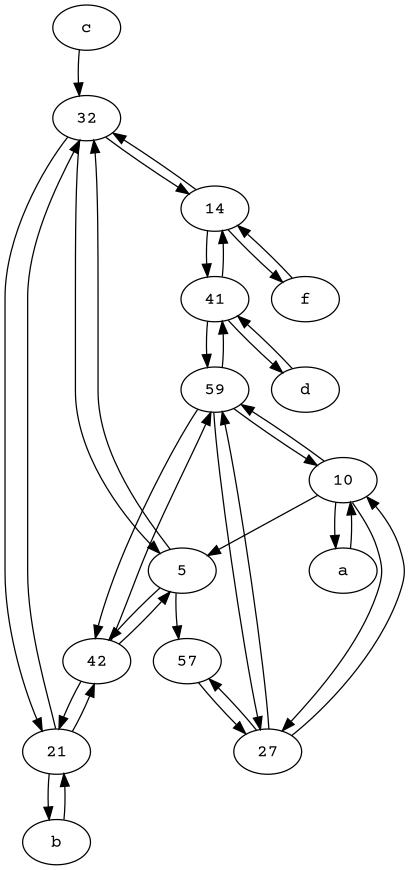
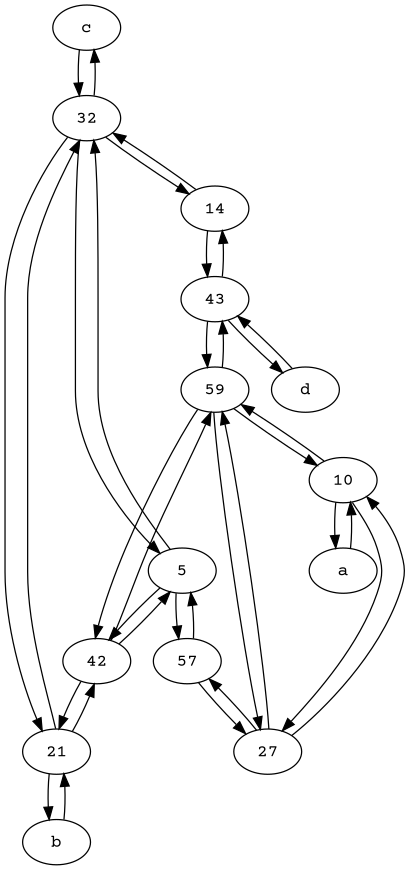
none -> (95, 79)
(215, 299) -> (215, 299)
(305, 299) -> none
(268, 522) -> (194, 622)
